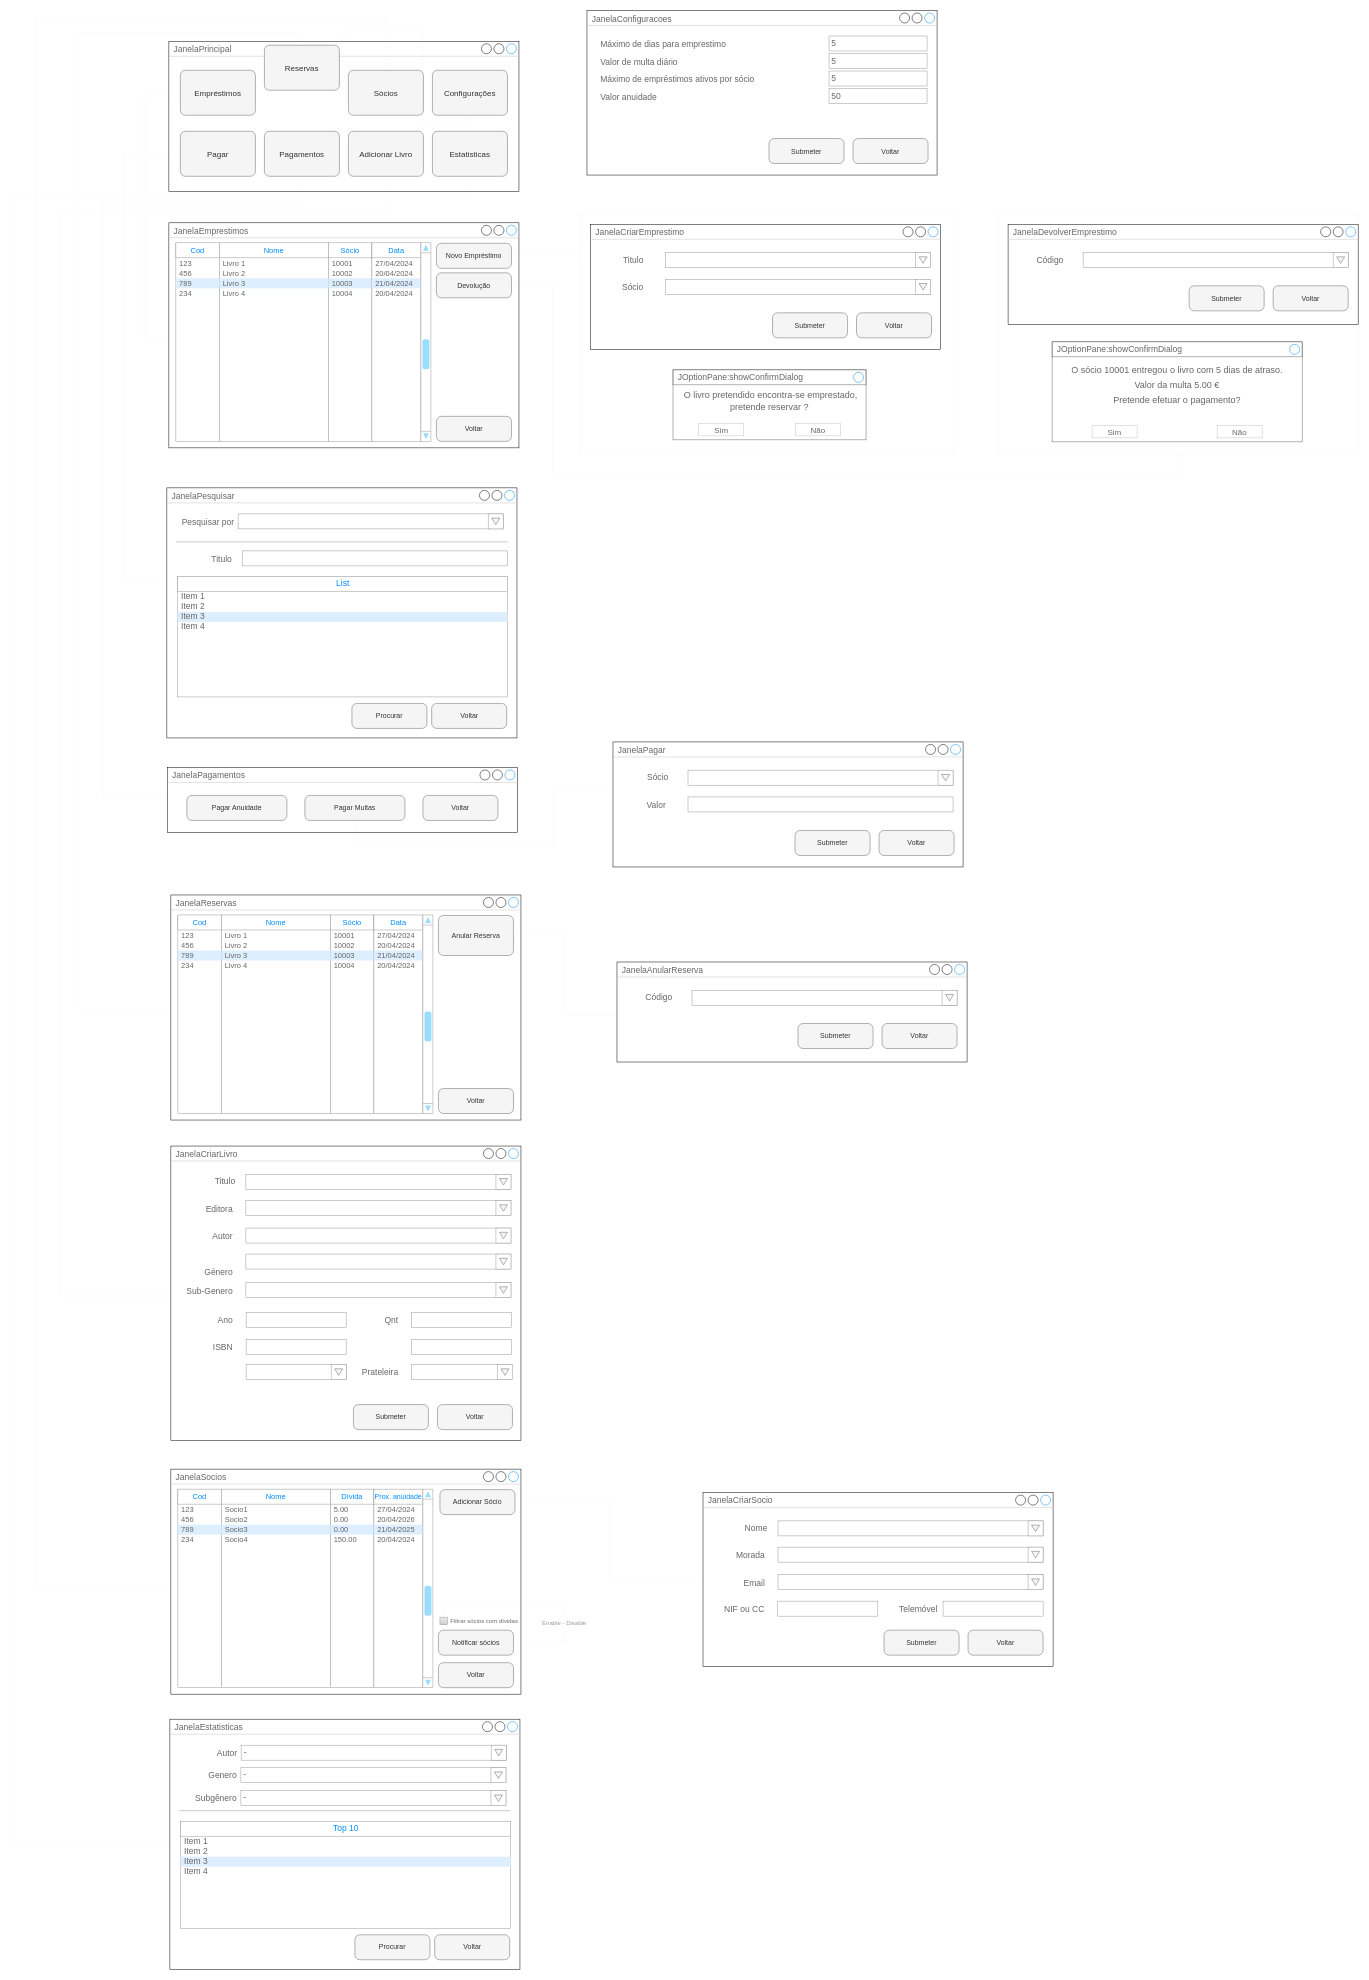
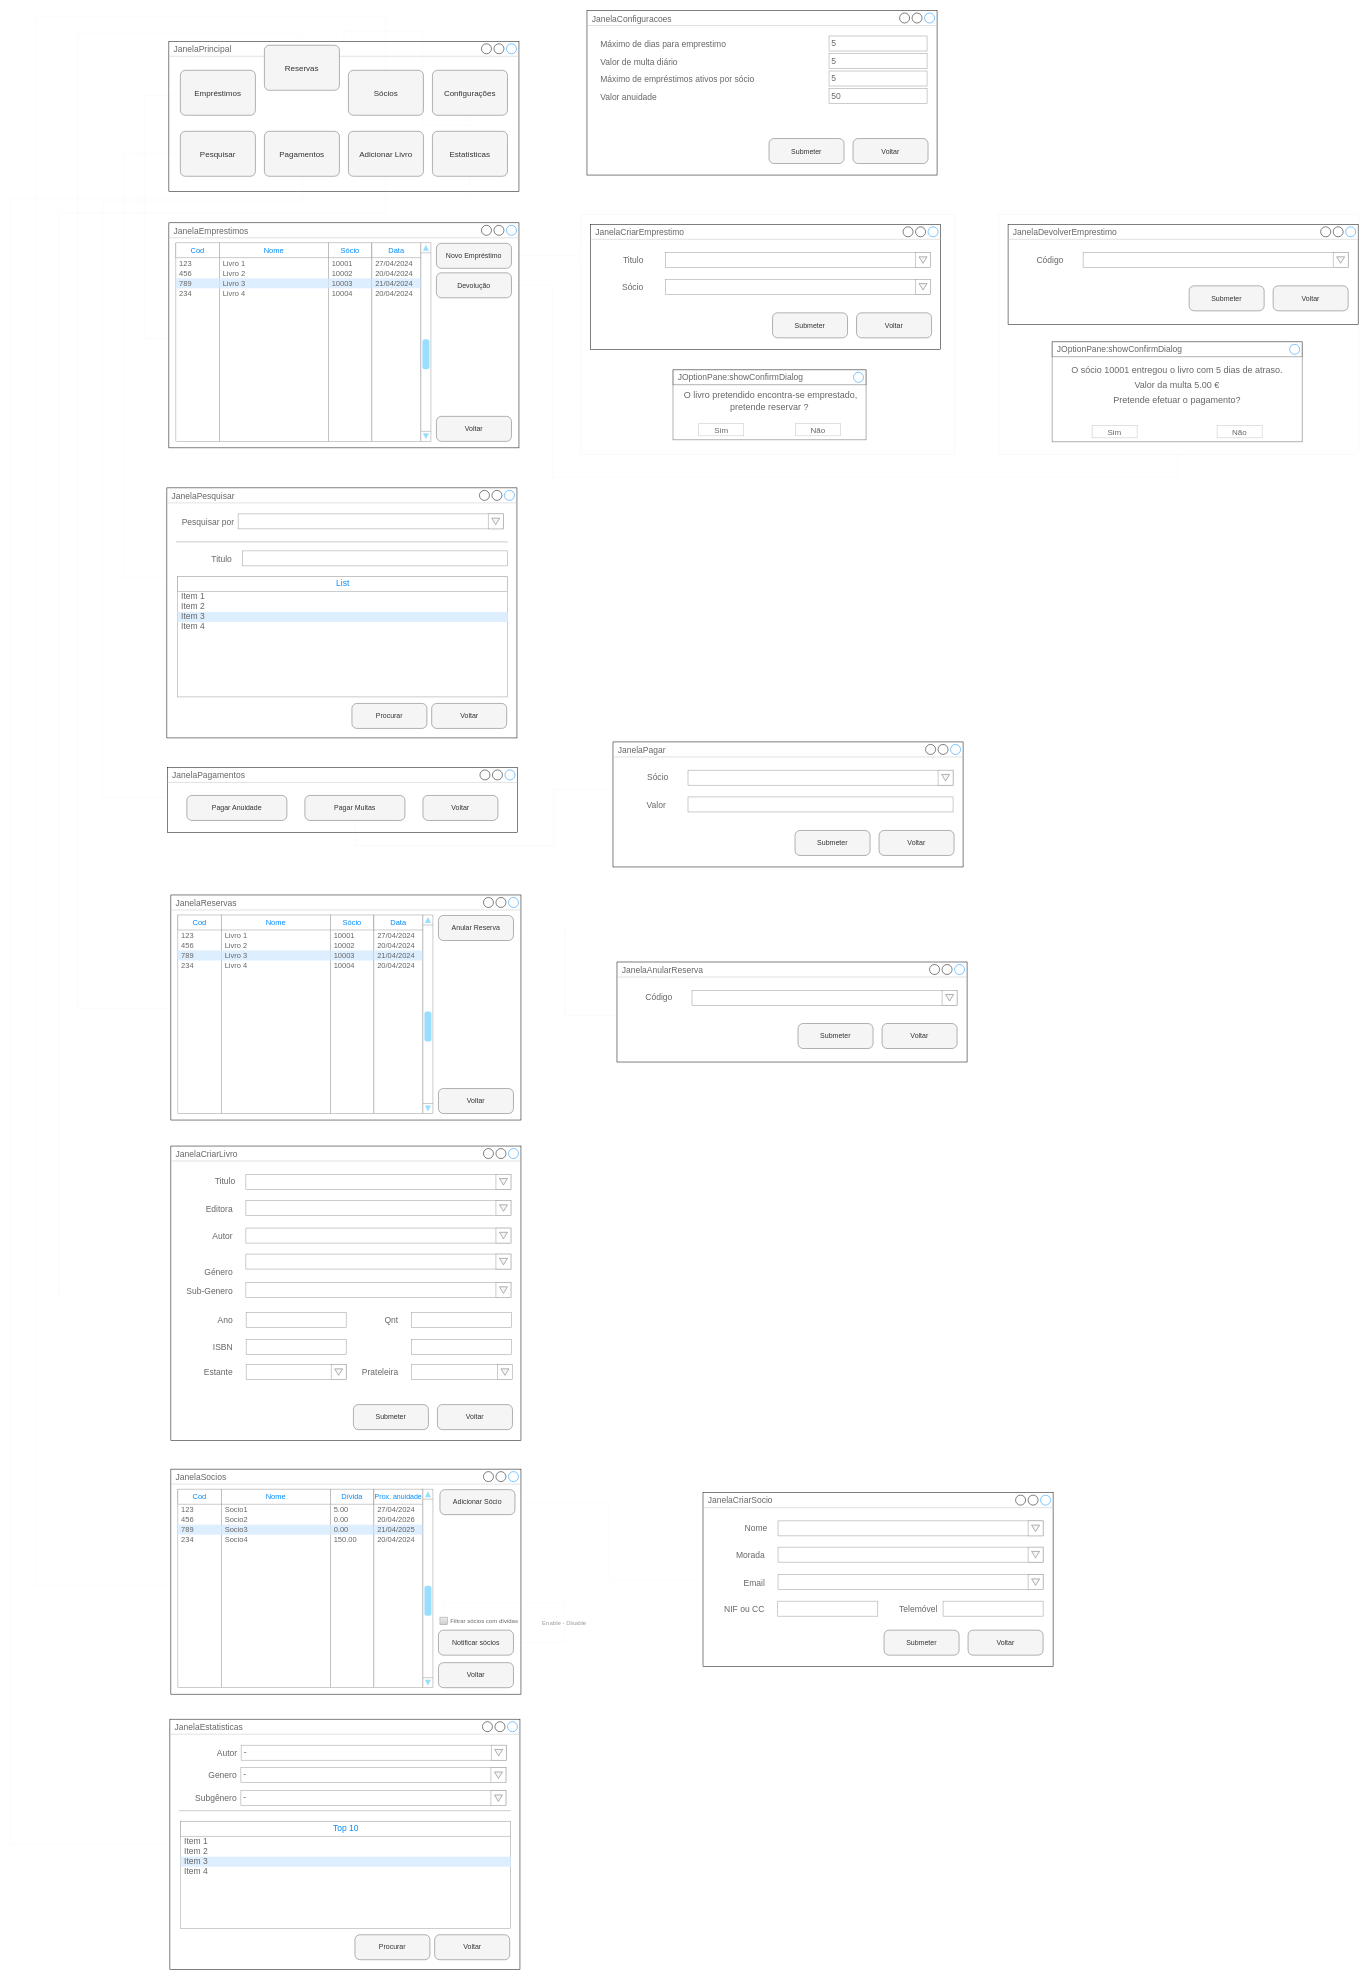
(218, 154) -> (218, 154)
(476, 935) -> (476, 928)
none -> (208, 1372)
